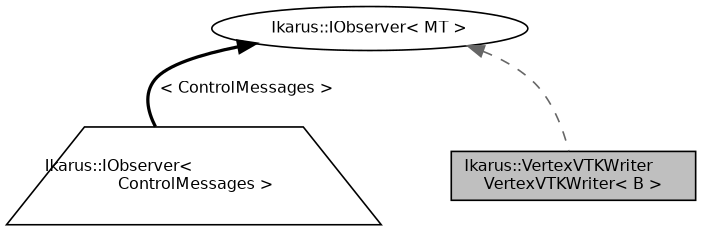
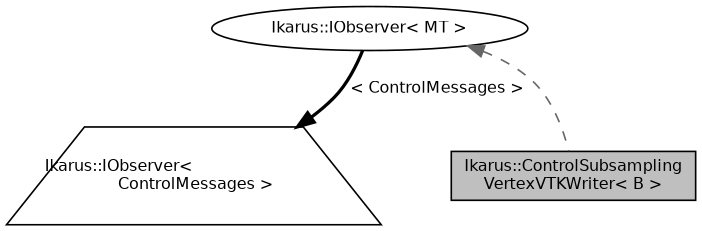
(171, 67) -> (342, 88)
(573, 176) -> (573, 176)
